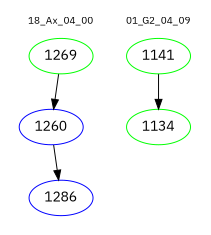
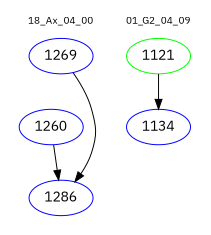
(61, 56) -> (61, 56)
(159, 56) -> (159, 56)
(57, 87) -> (95, 122)
(159, 127) -> (159, 127)
